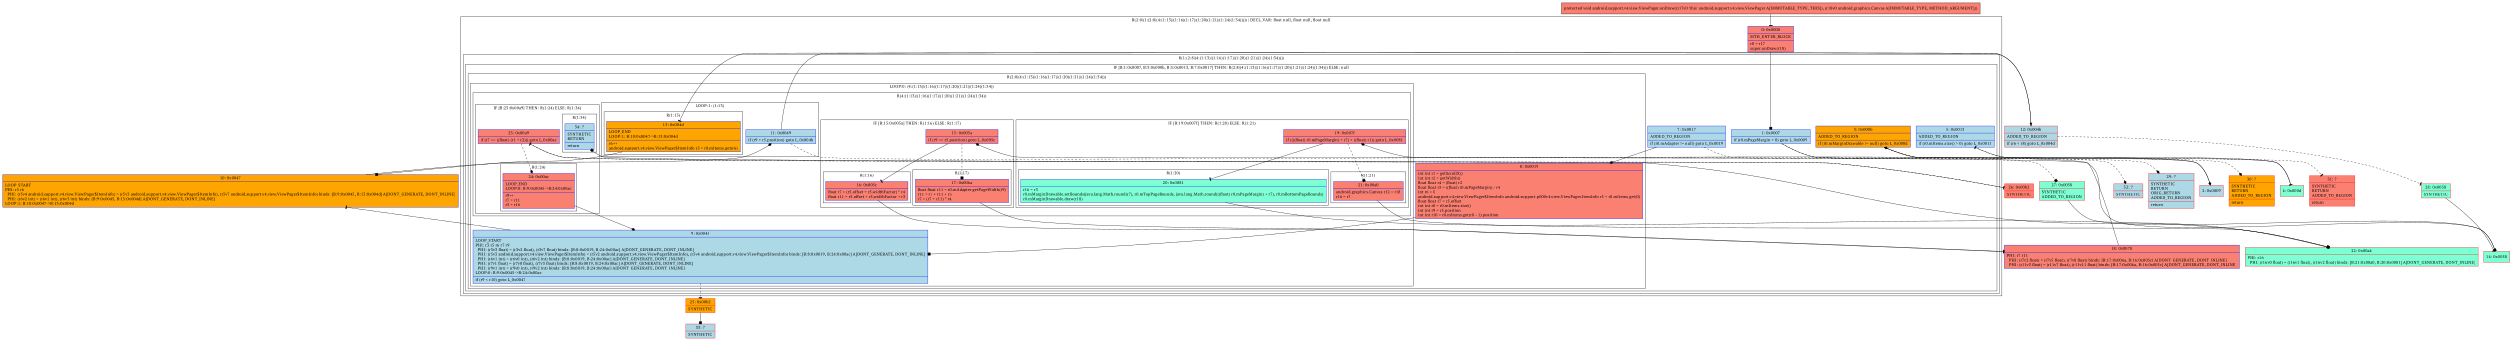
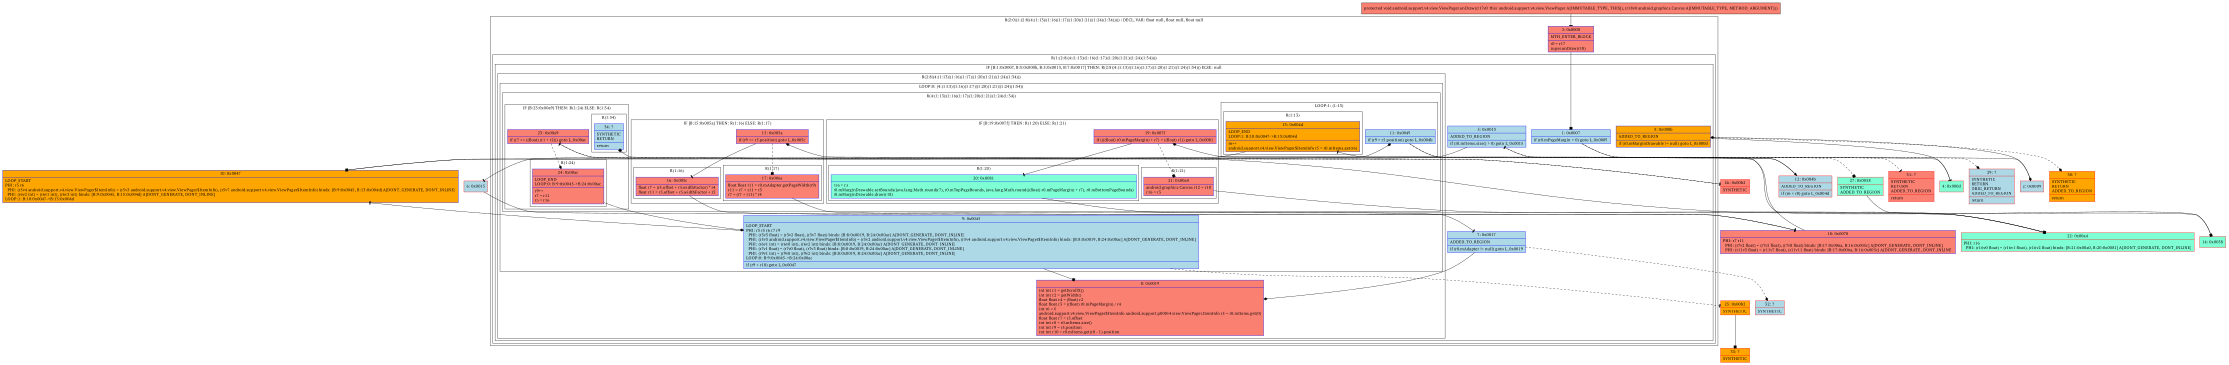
none -> (476, 186)
(2436, 191) -> none
(1174, 242) -> (1058, 274)
(700, 331) -> (1735, 355)
